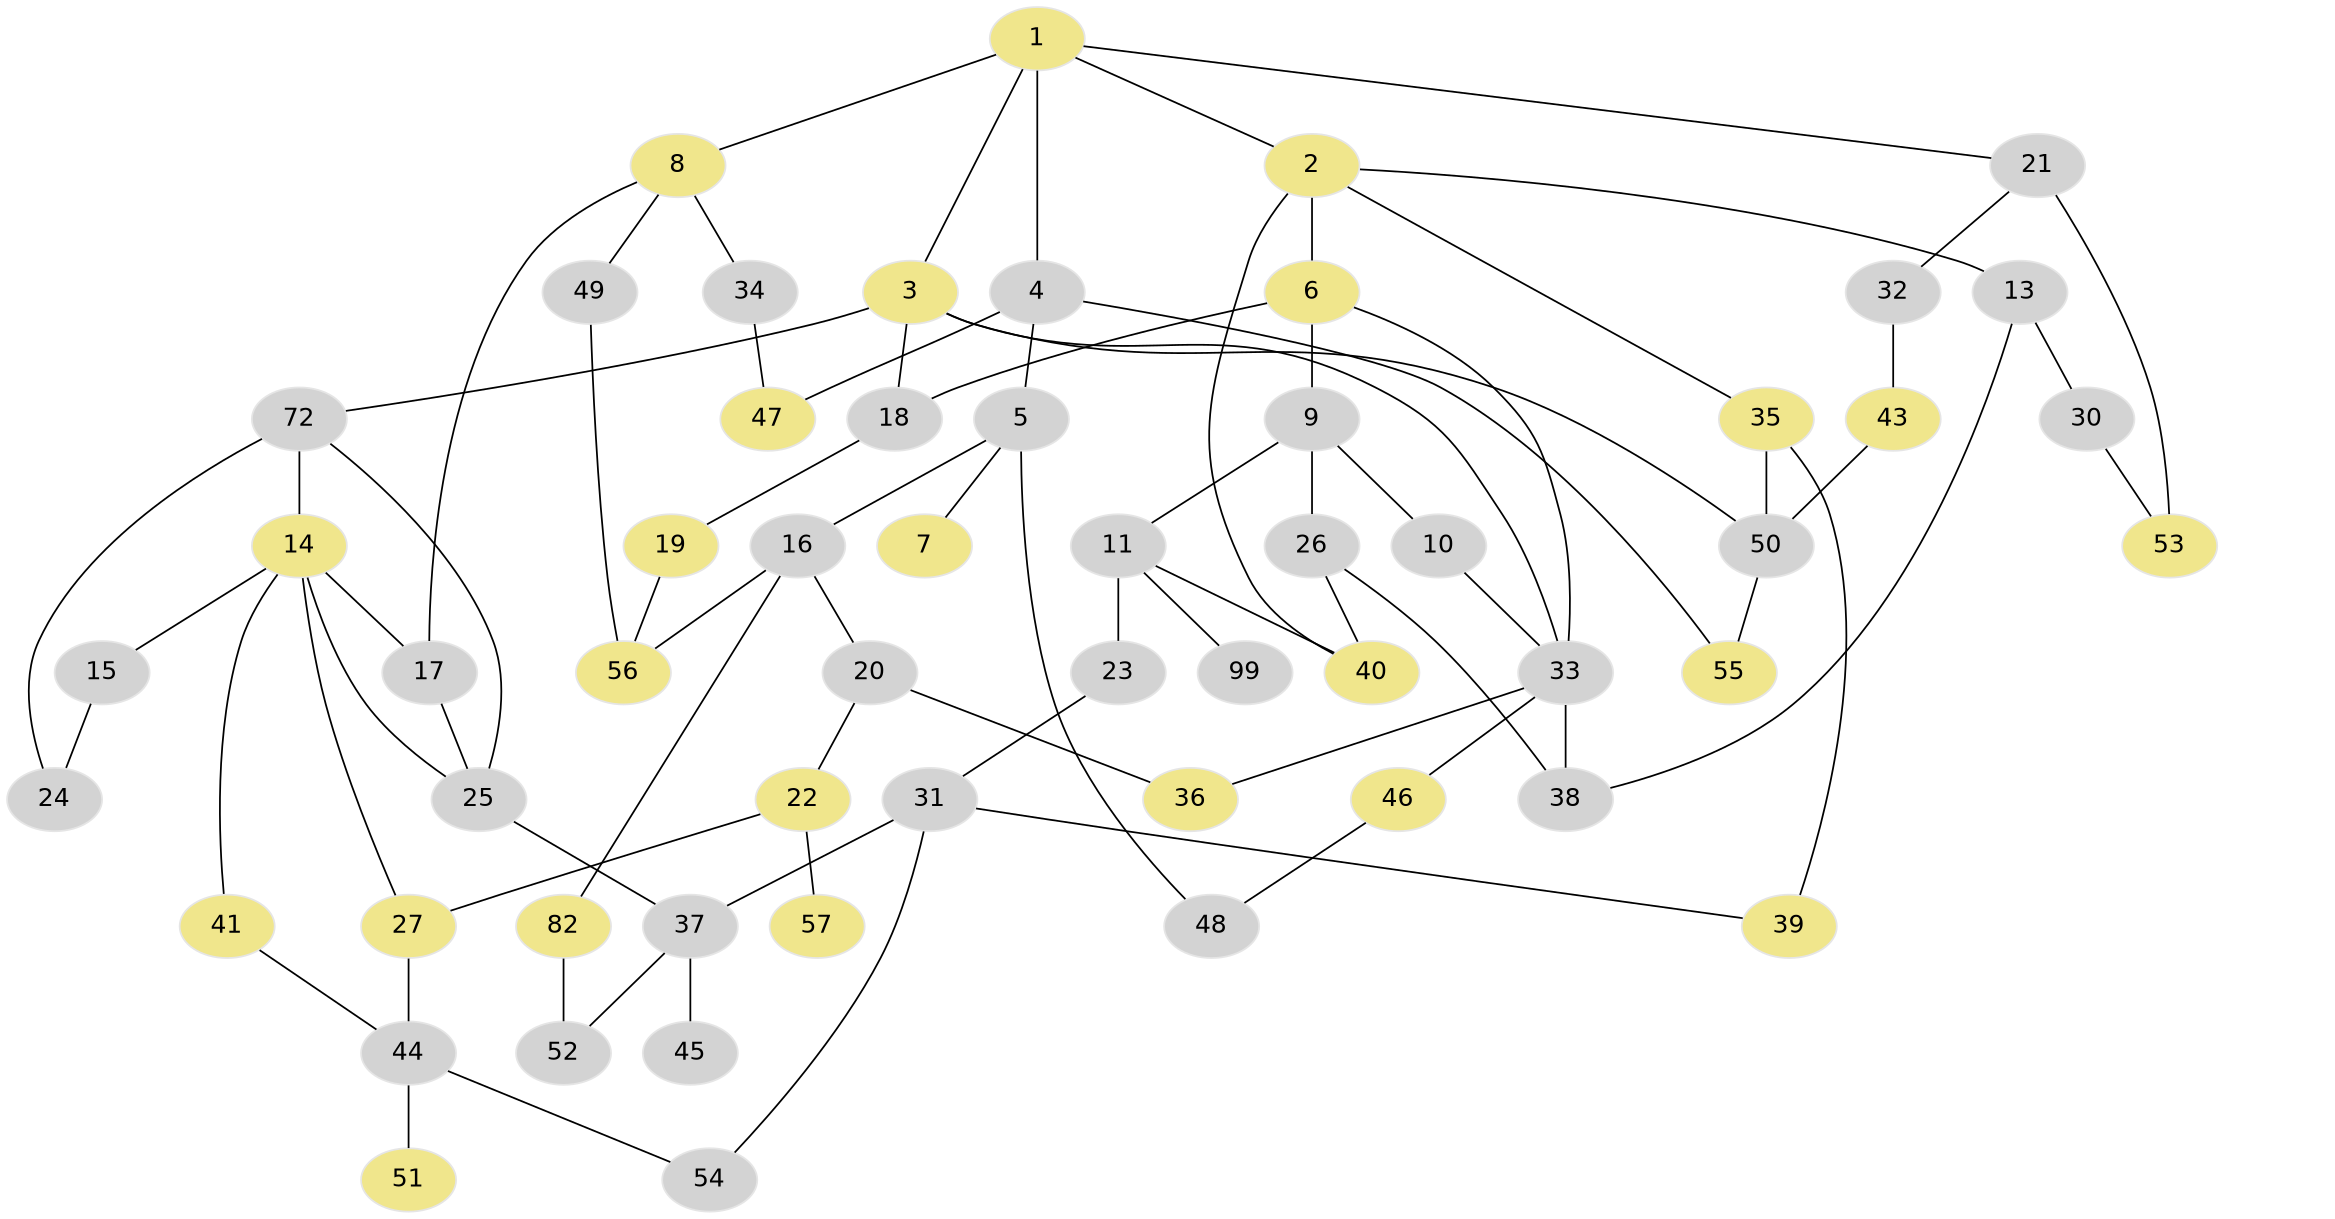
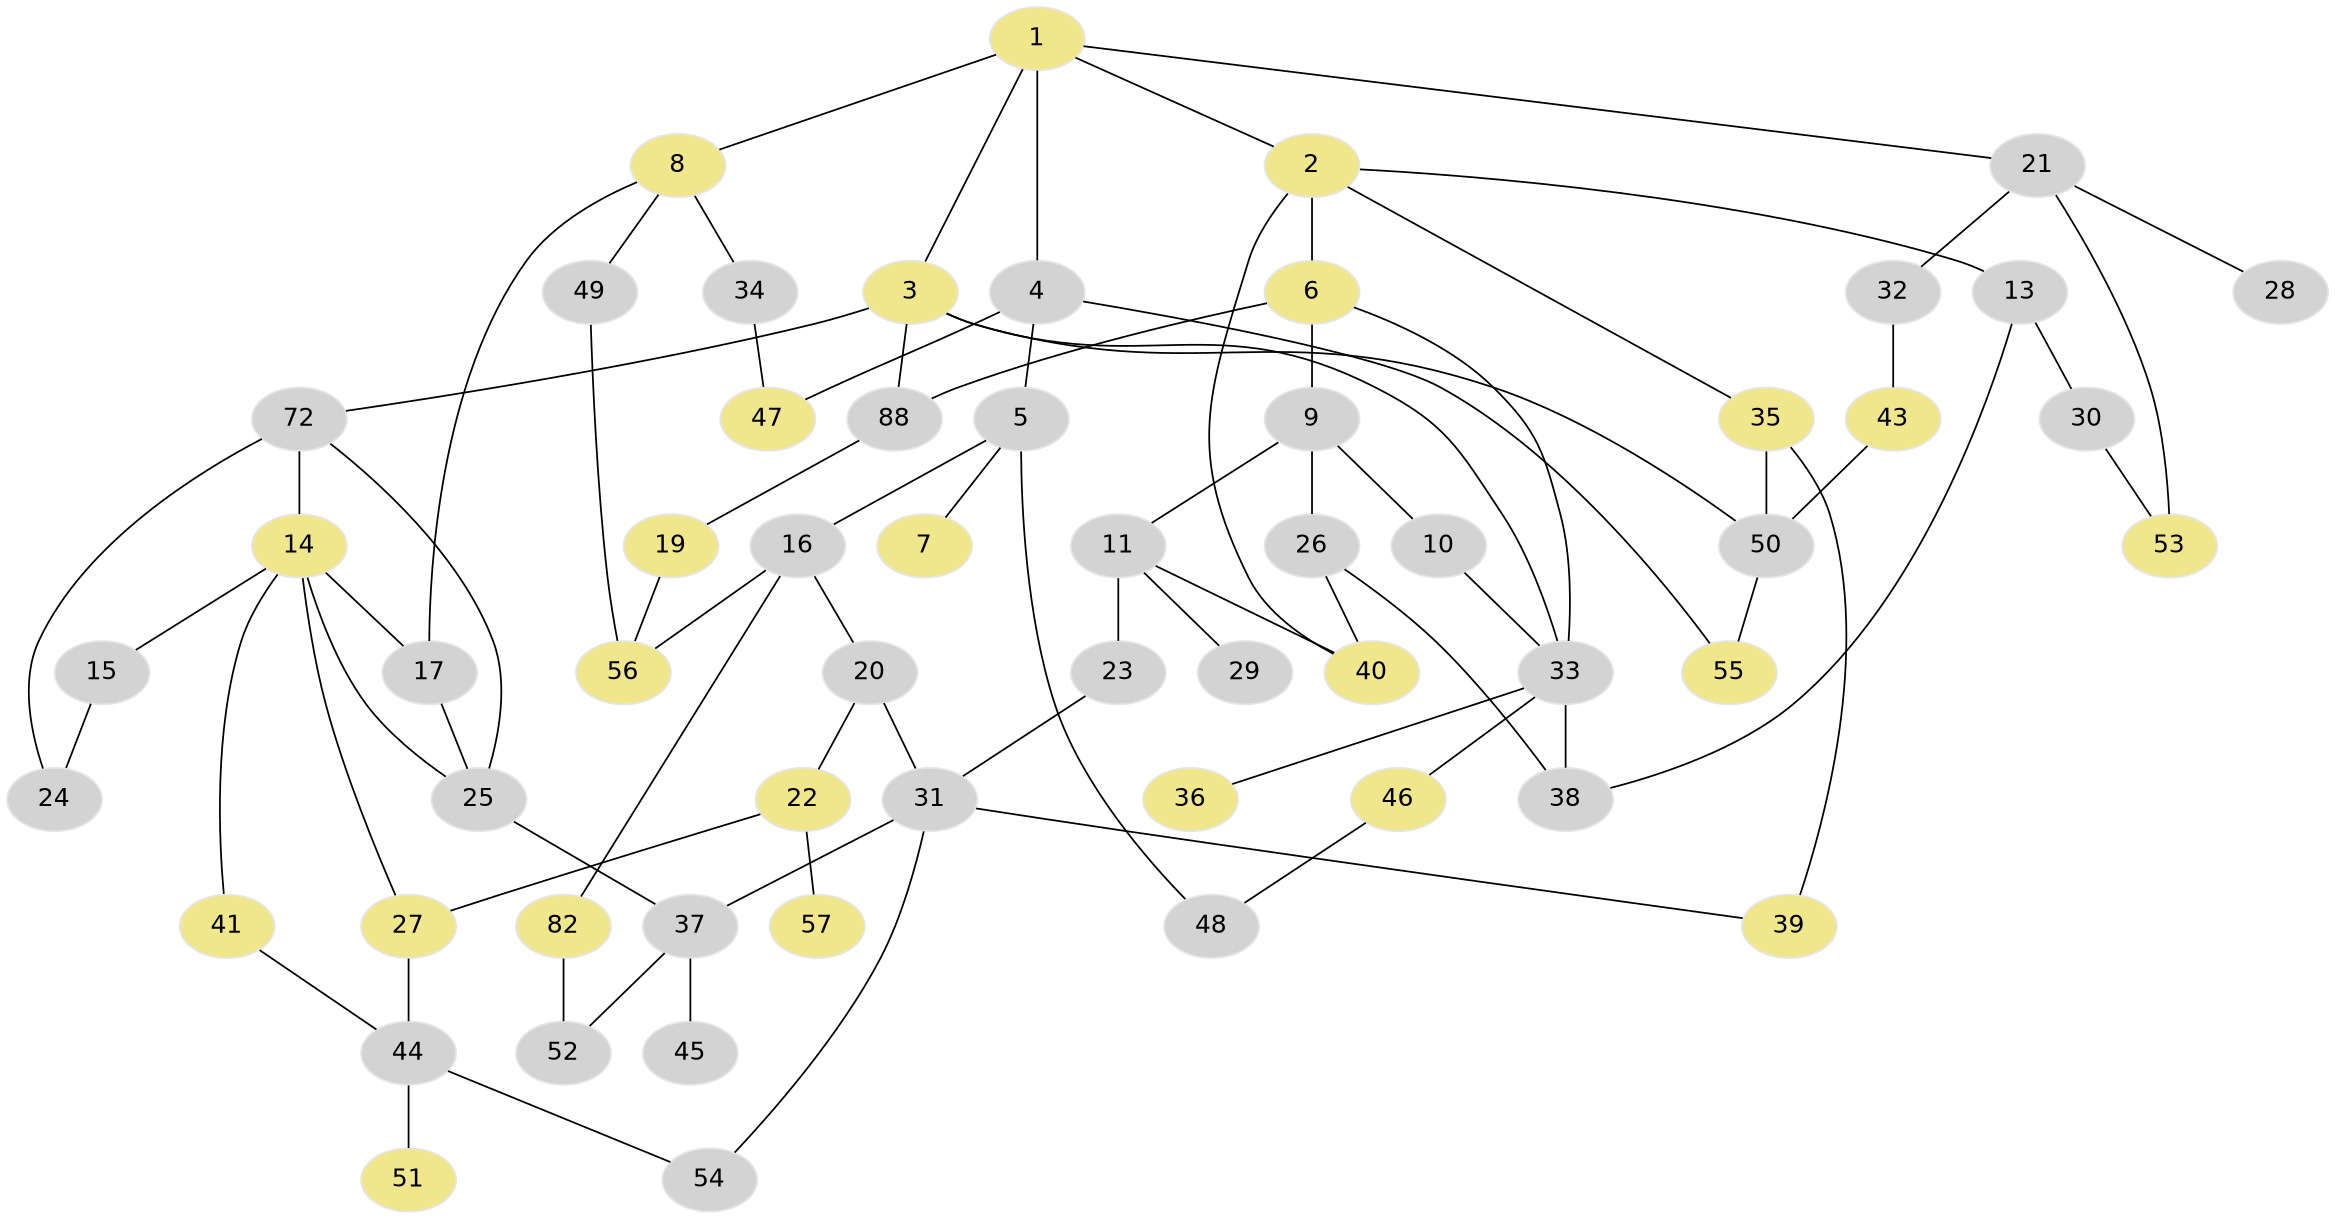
none -> (2281, 292)
(895, 419) -> (895, 419)
(1245, 673) -> (1245, 673)
(1042, 741) -> (900, 736)
